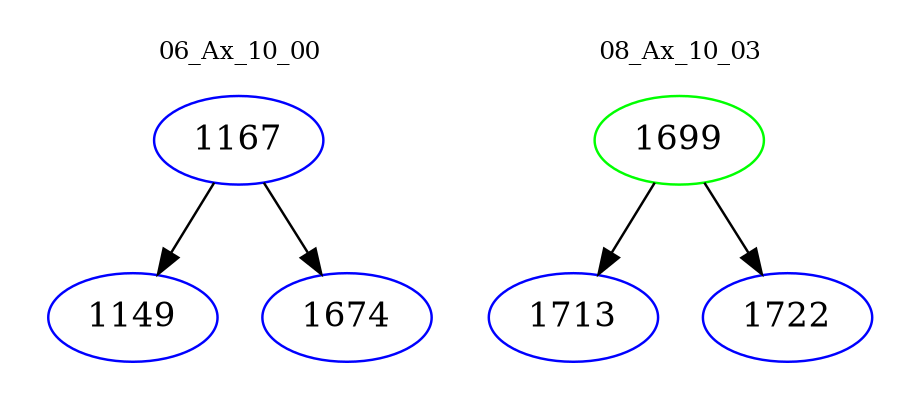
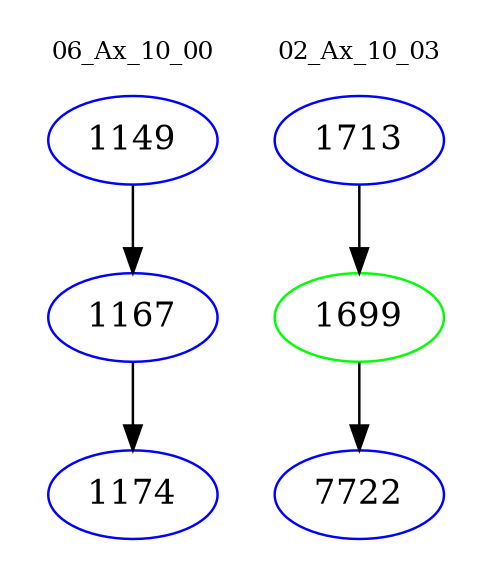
(680, 53) -> (359, 53)
(193, 218) -> (133, 217)
(633, 218) -> (359, 217)
(347, 317) -> (133, 495)
(788, 317) -> (359, 495)
